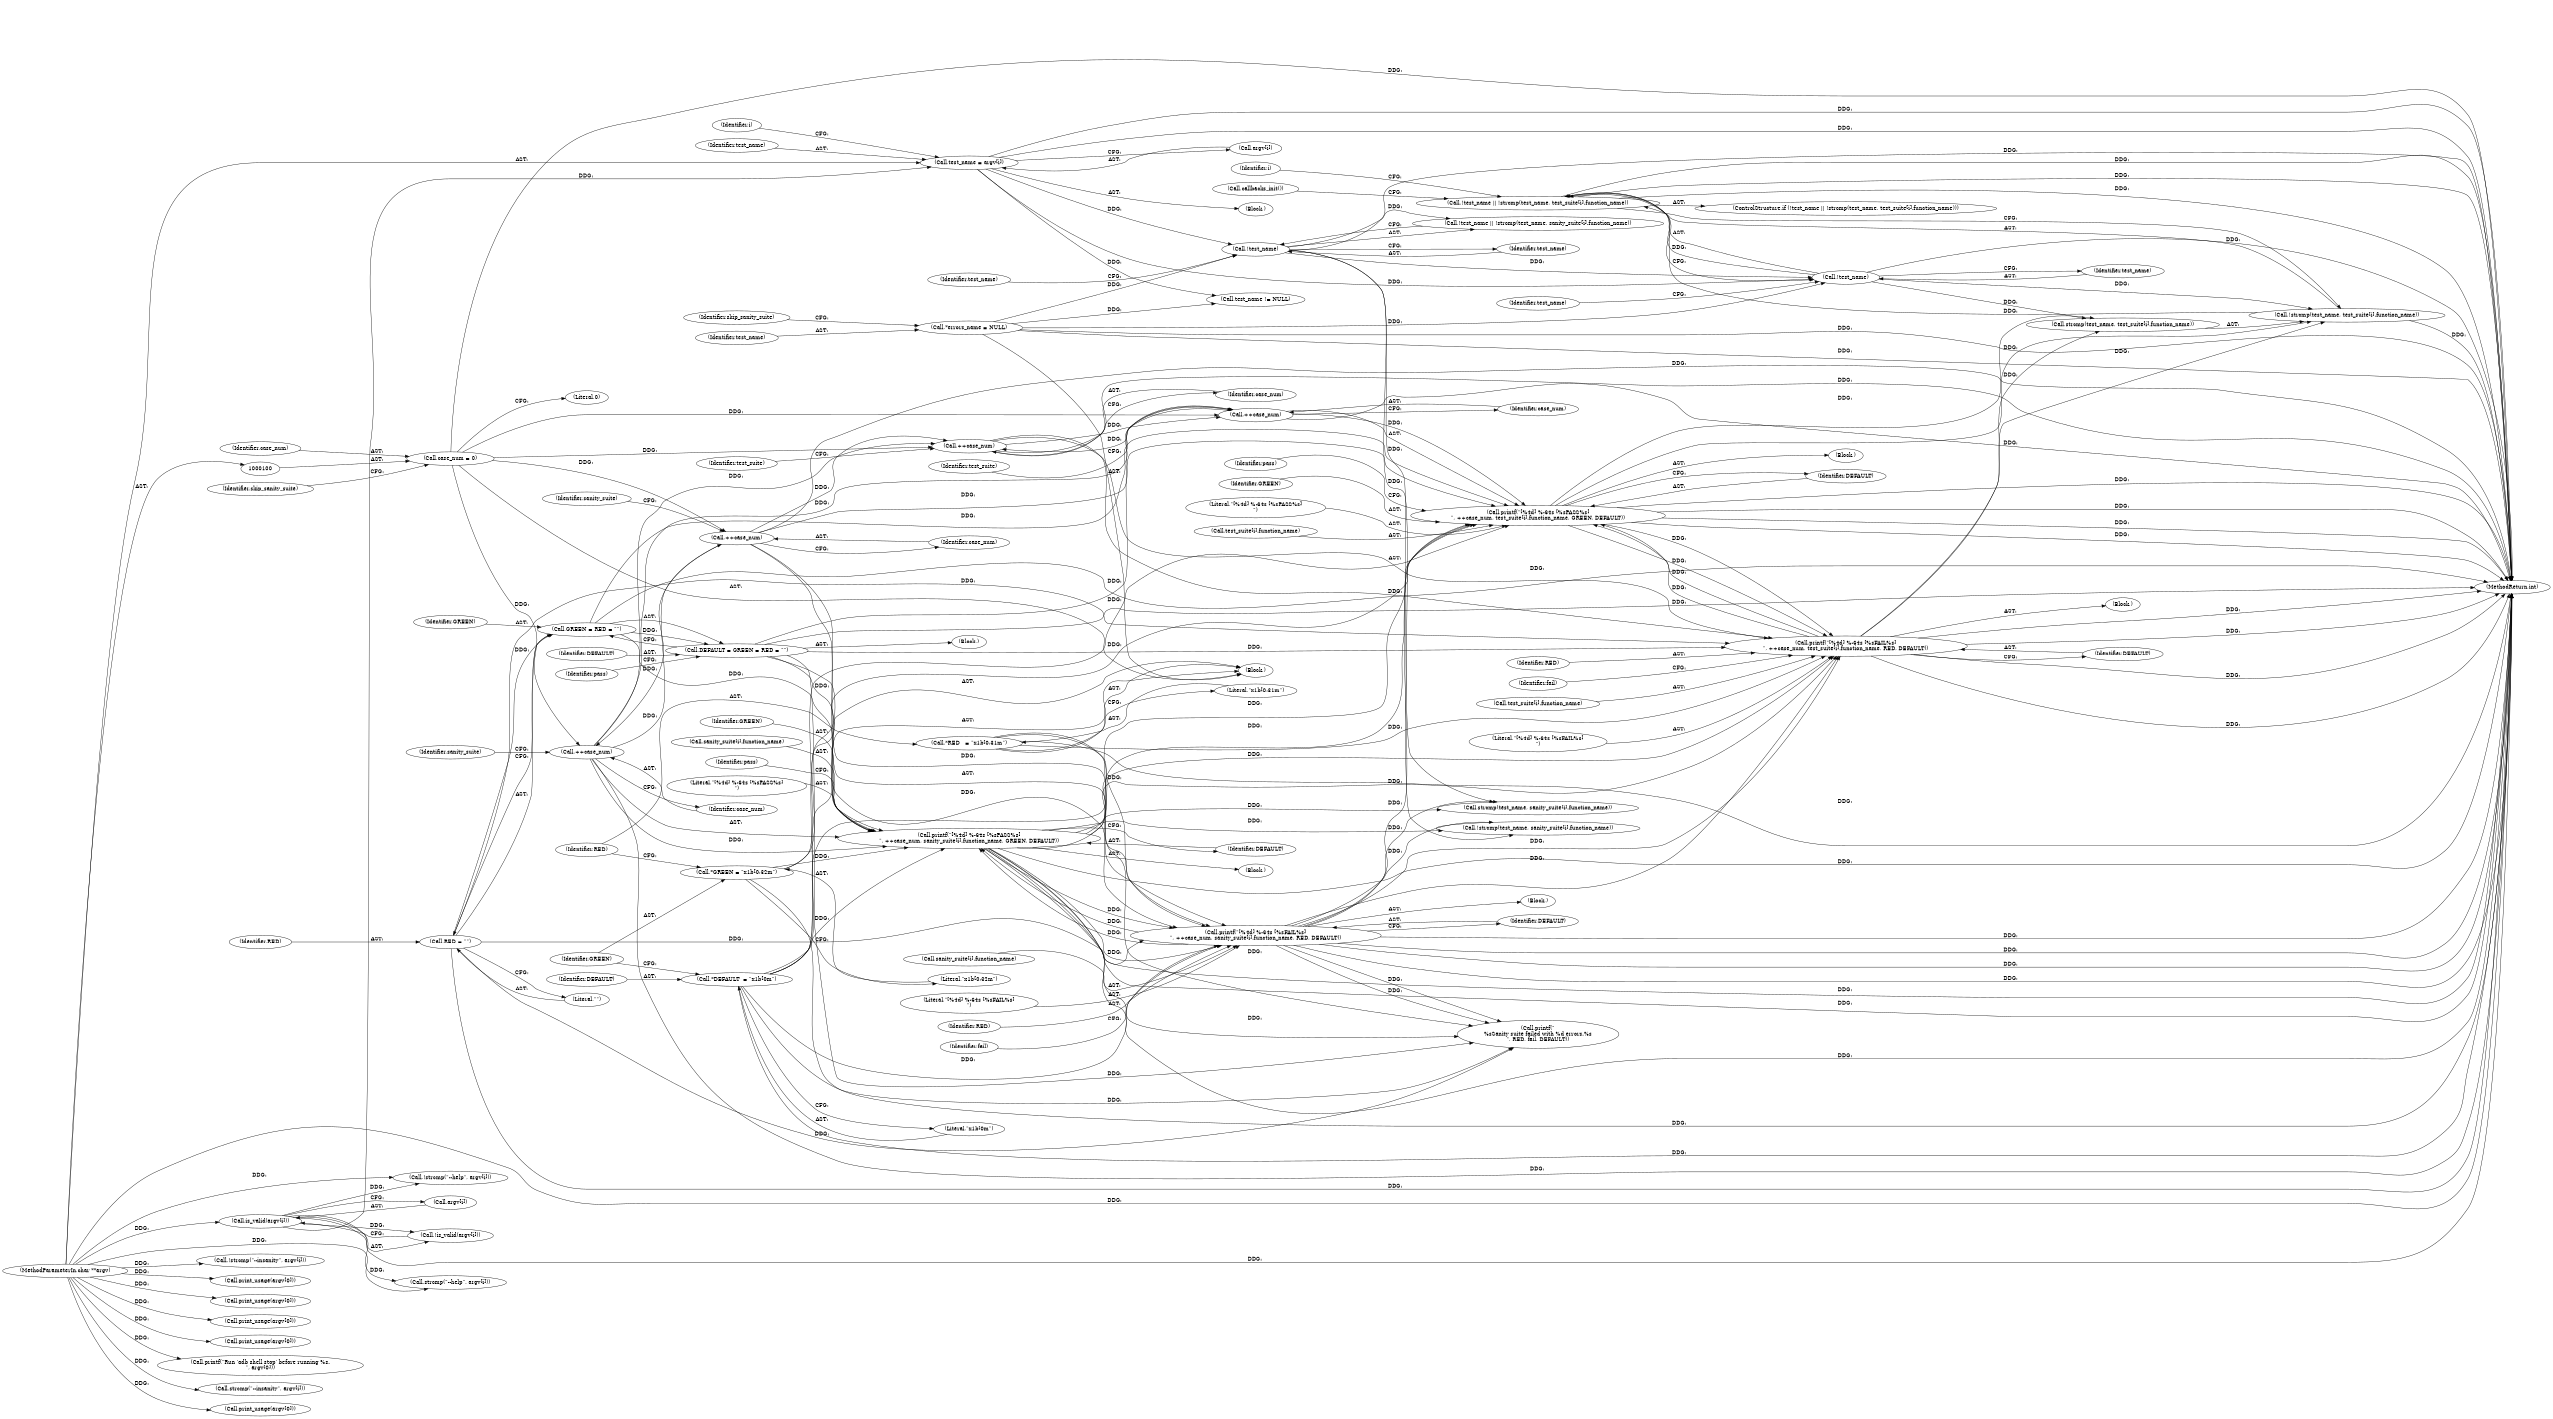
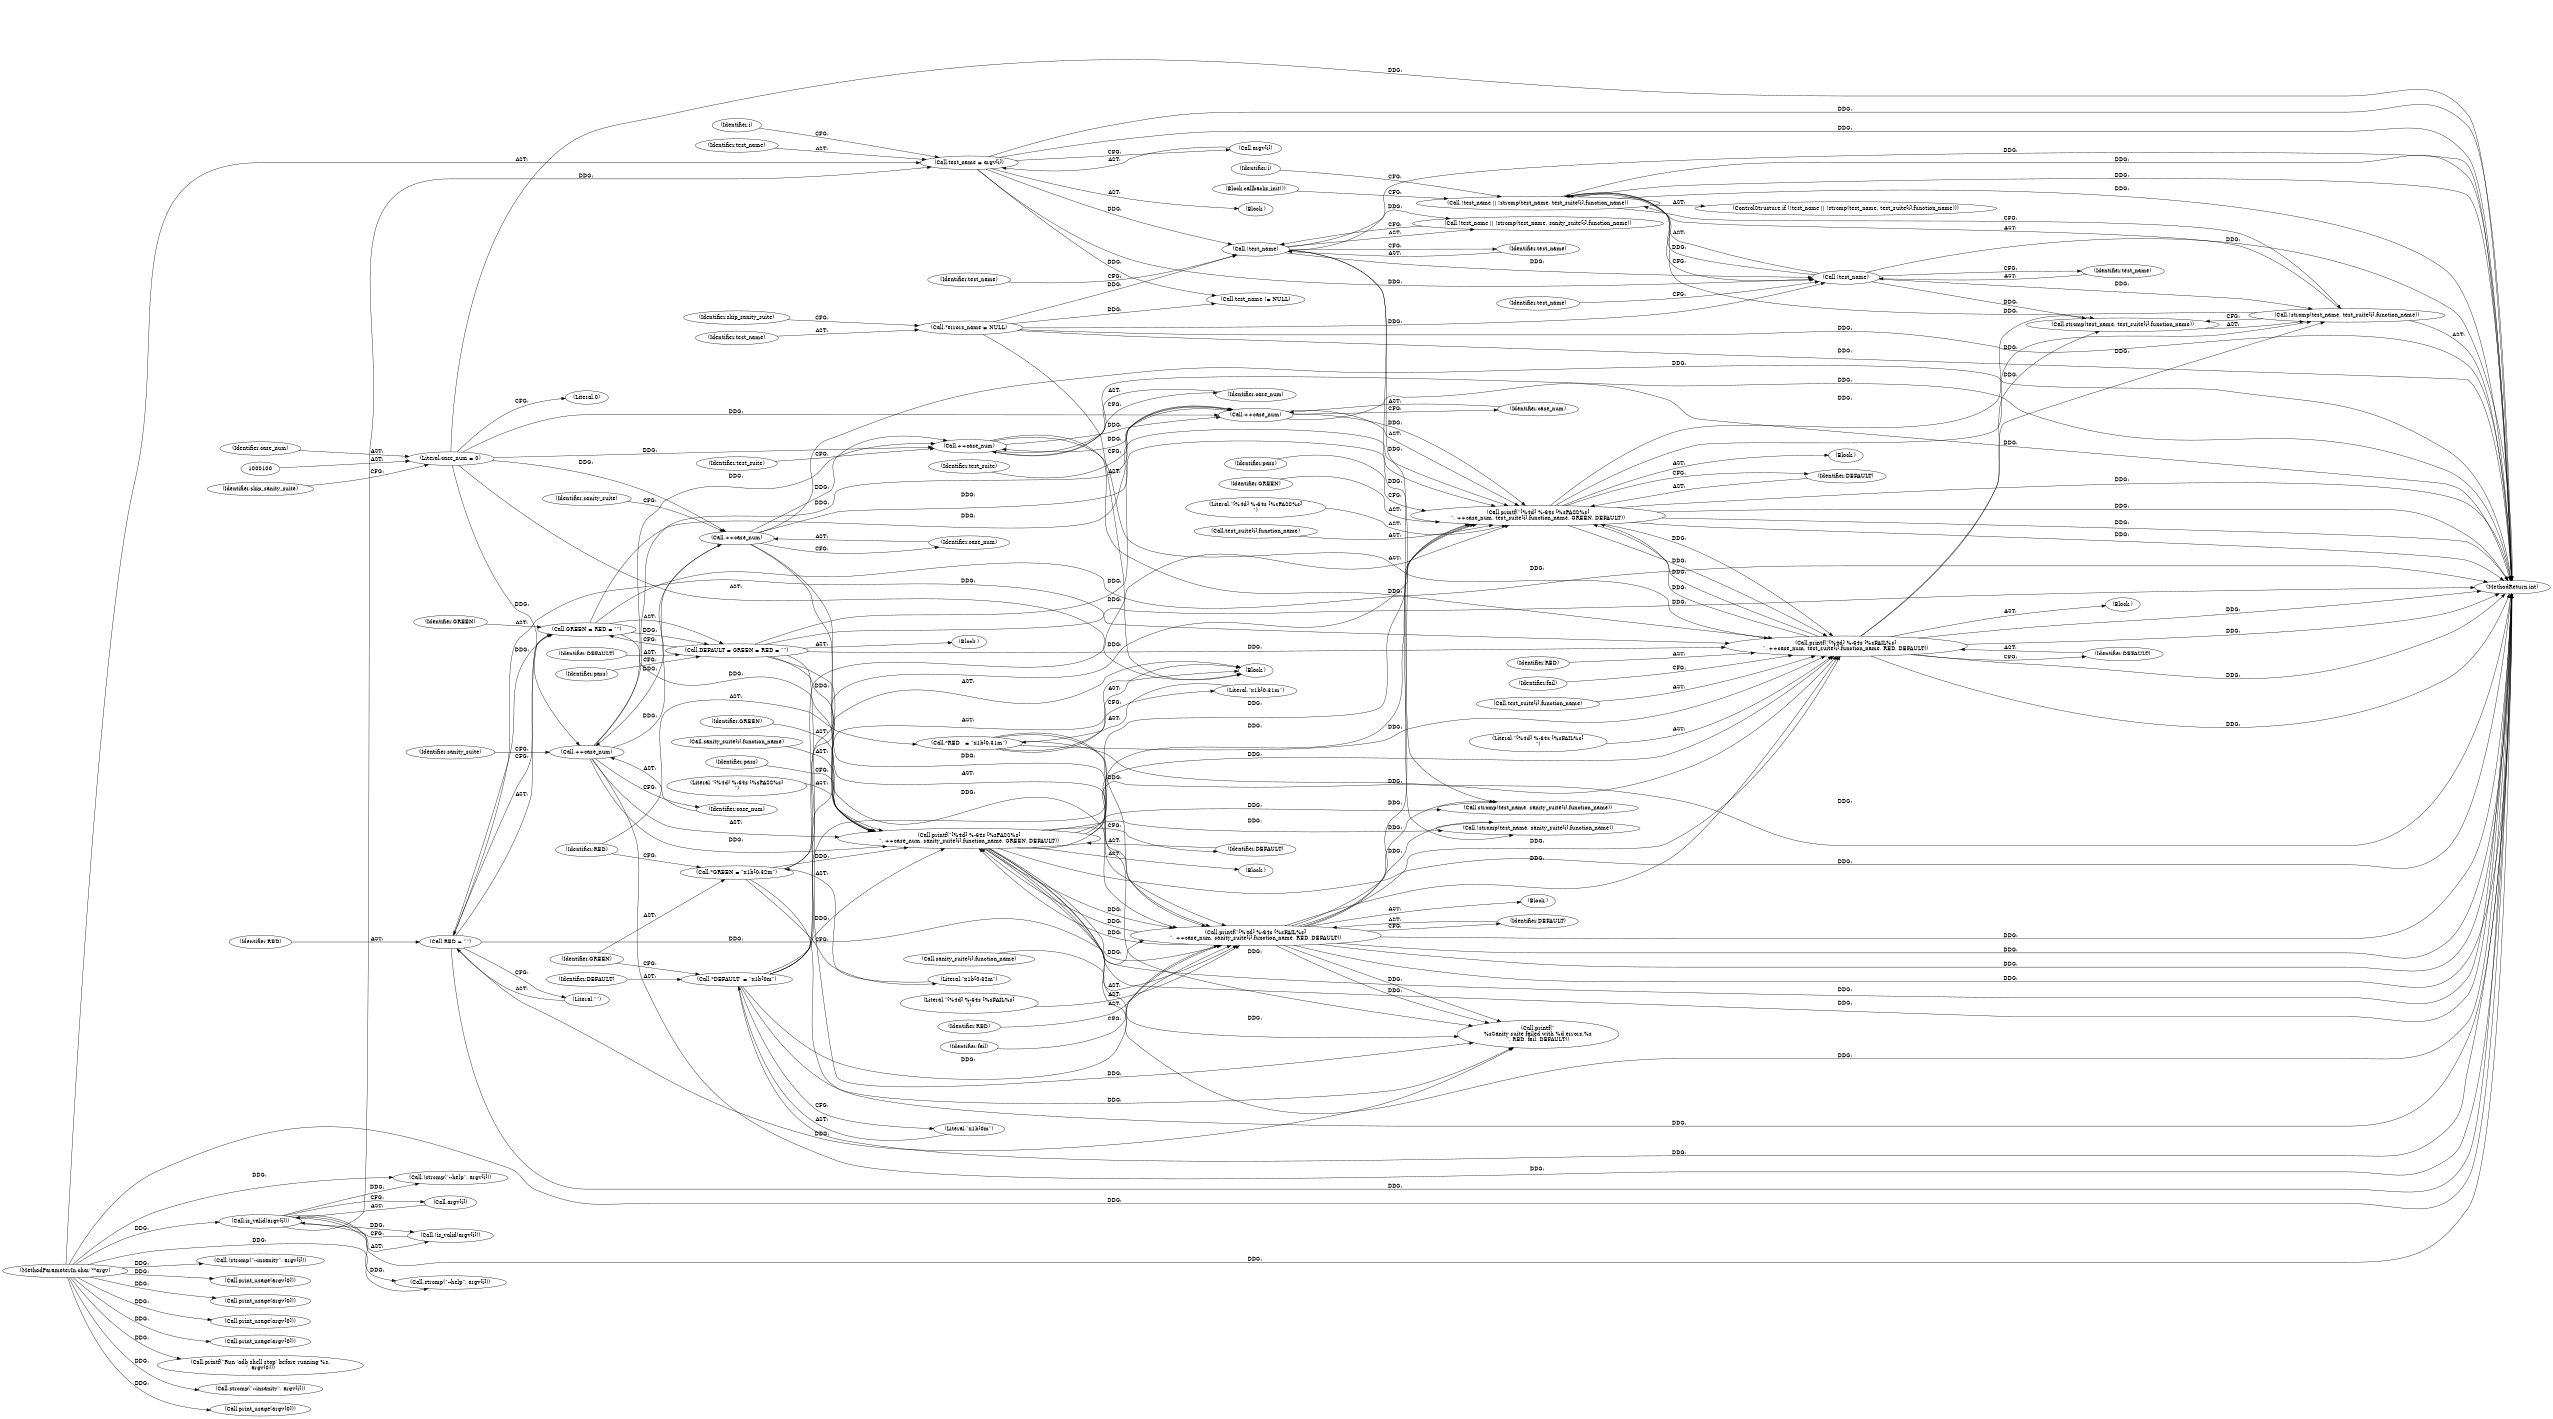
(1256, 189) -> (1256, 189)
none -> (2236, 320)
(2460, 335) -> (2460, 335)
(450, 459) -> (450, 459)
(108, 693) -> none
